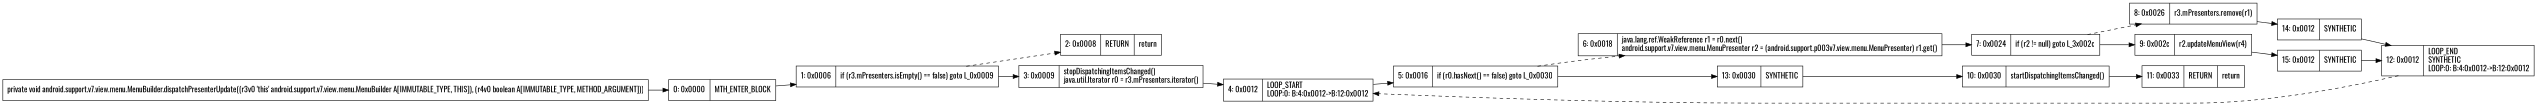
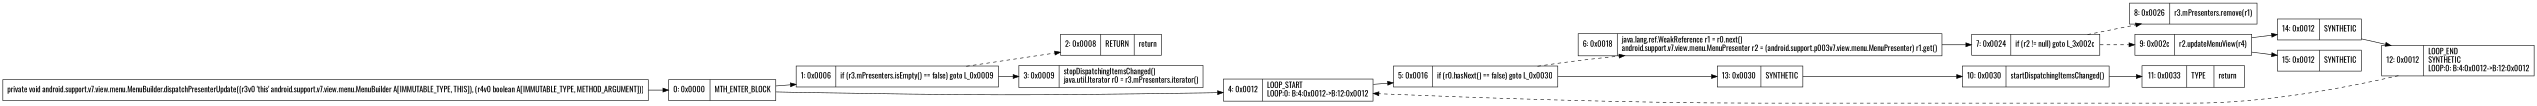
(2264, 23) -> (2262, 36)
(2114, 45) -> (2114, 45)
(2369, 61) -> none
(2201, 76) -> (2199, 76)
(1210, 84) -> (997, 95)
